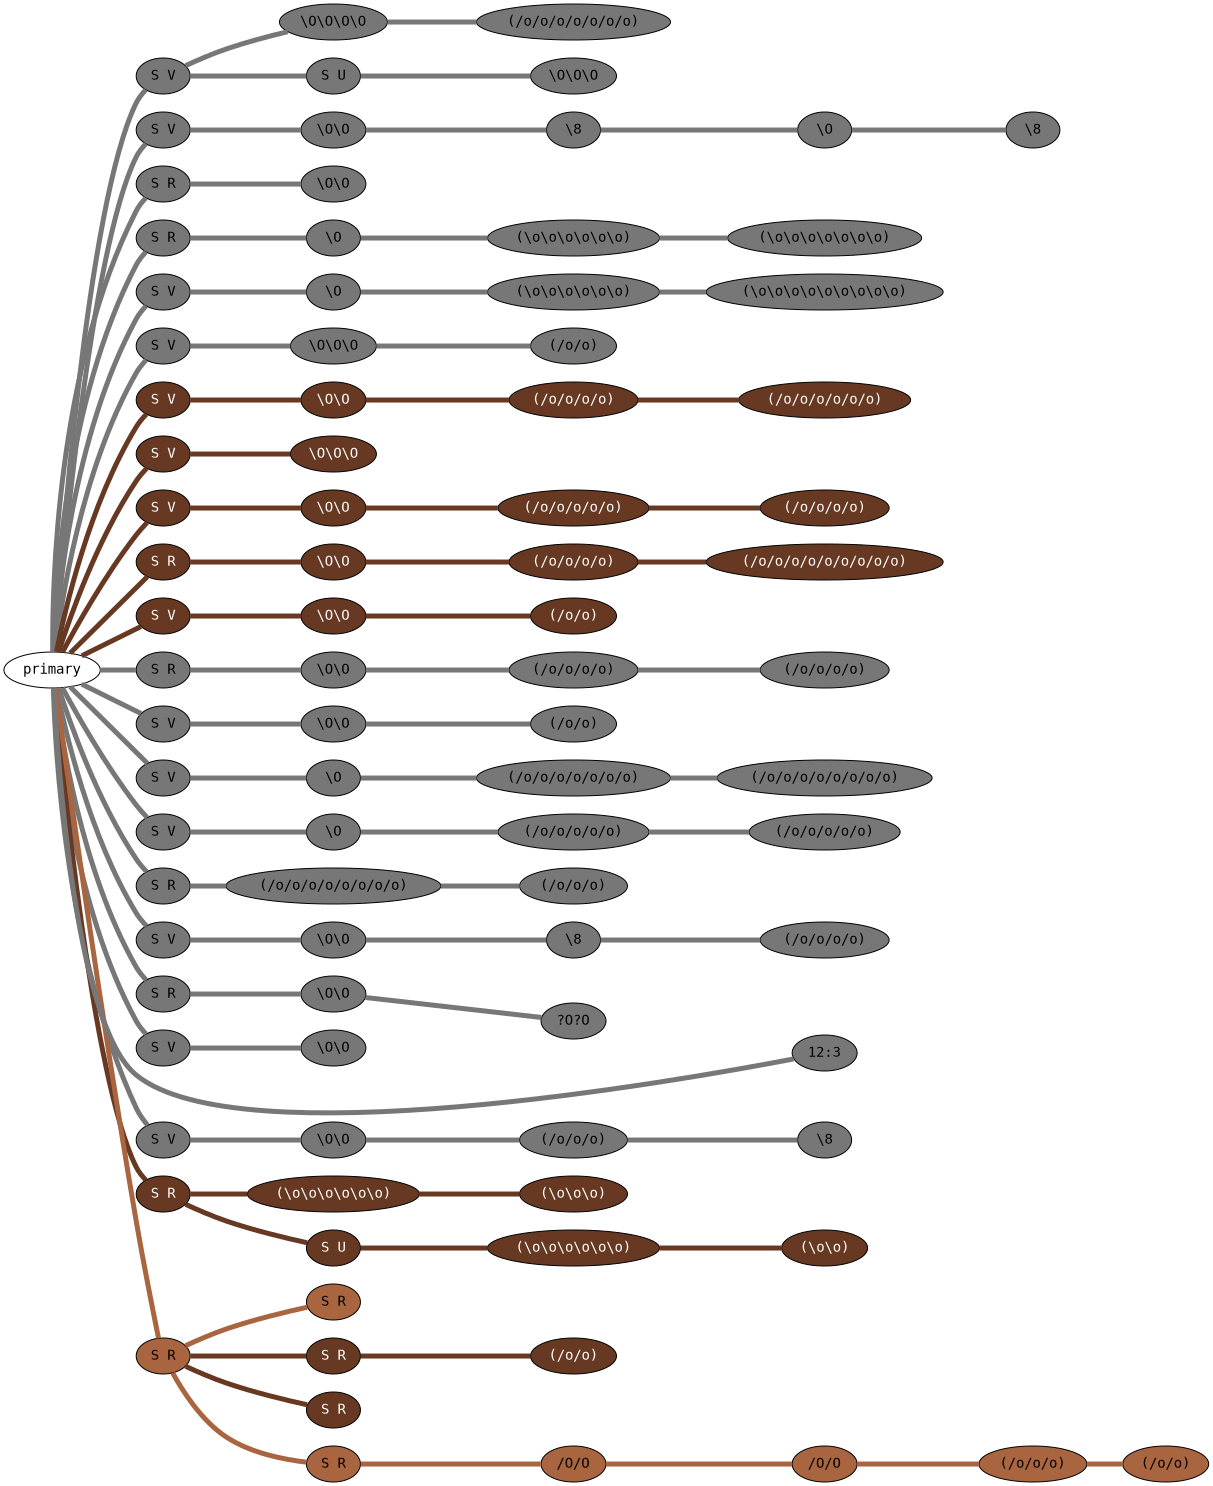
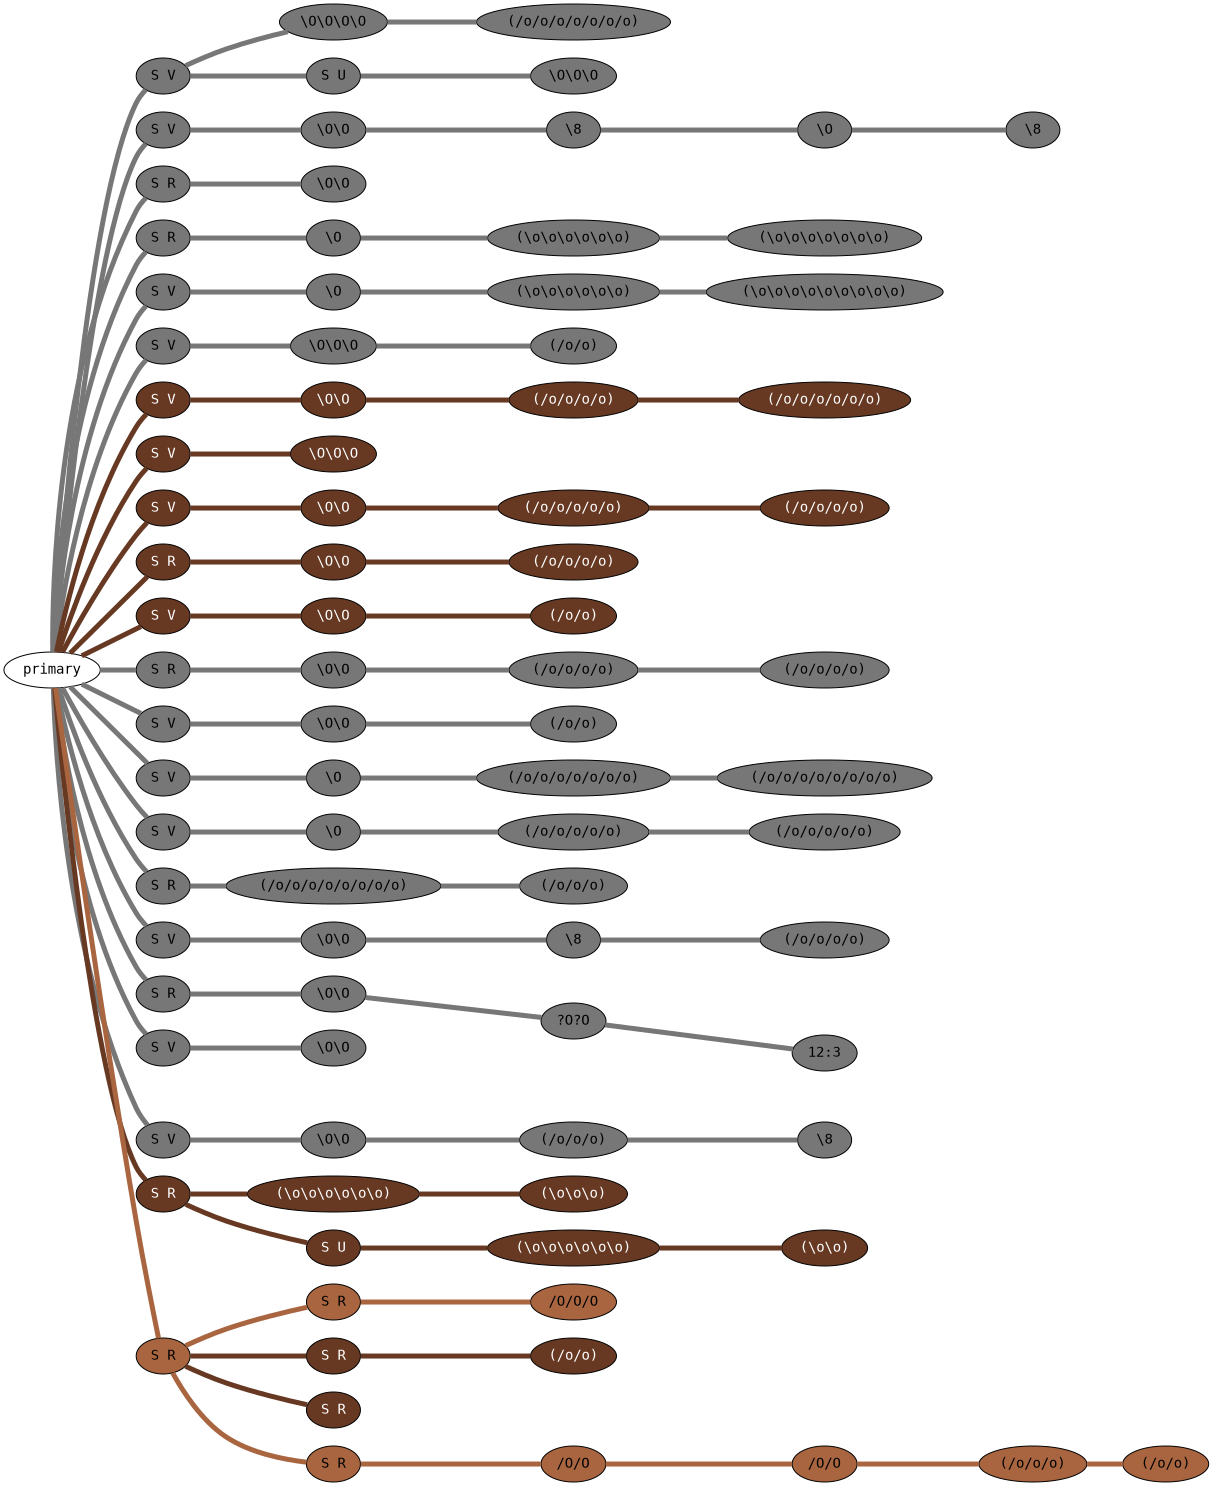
(825, 562) -> none
(263, 1111) -> (699, 1037)
none -> (574, 1302)
